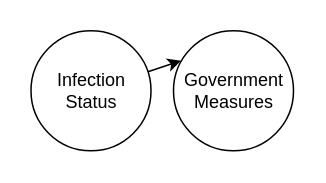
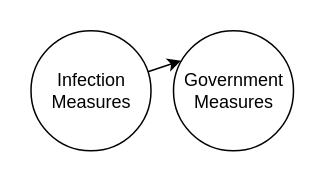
(92, 91) -> (92, 91)
